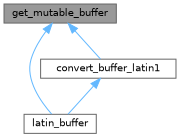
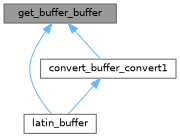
(60, 14) -> (60, 14)
(108, 69) -> (108, 69)
